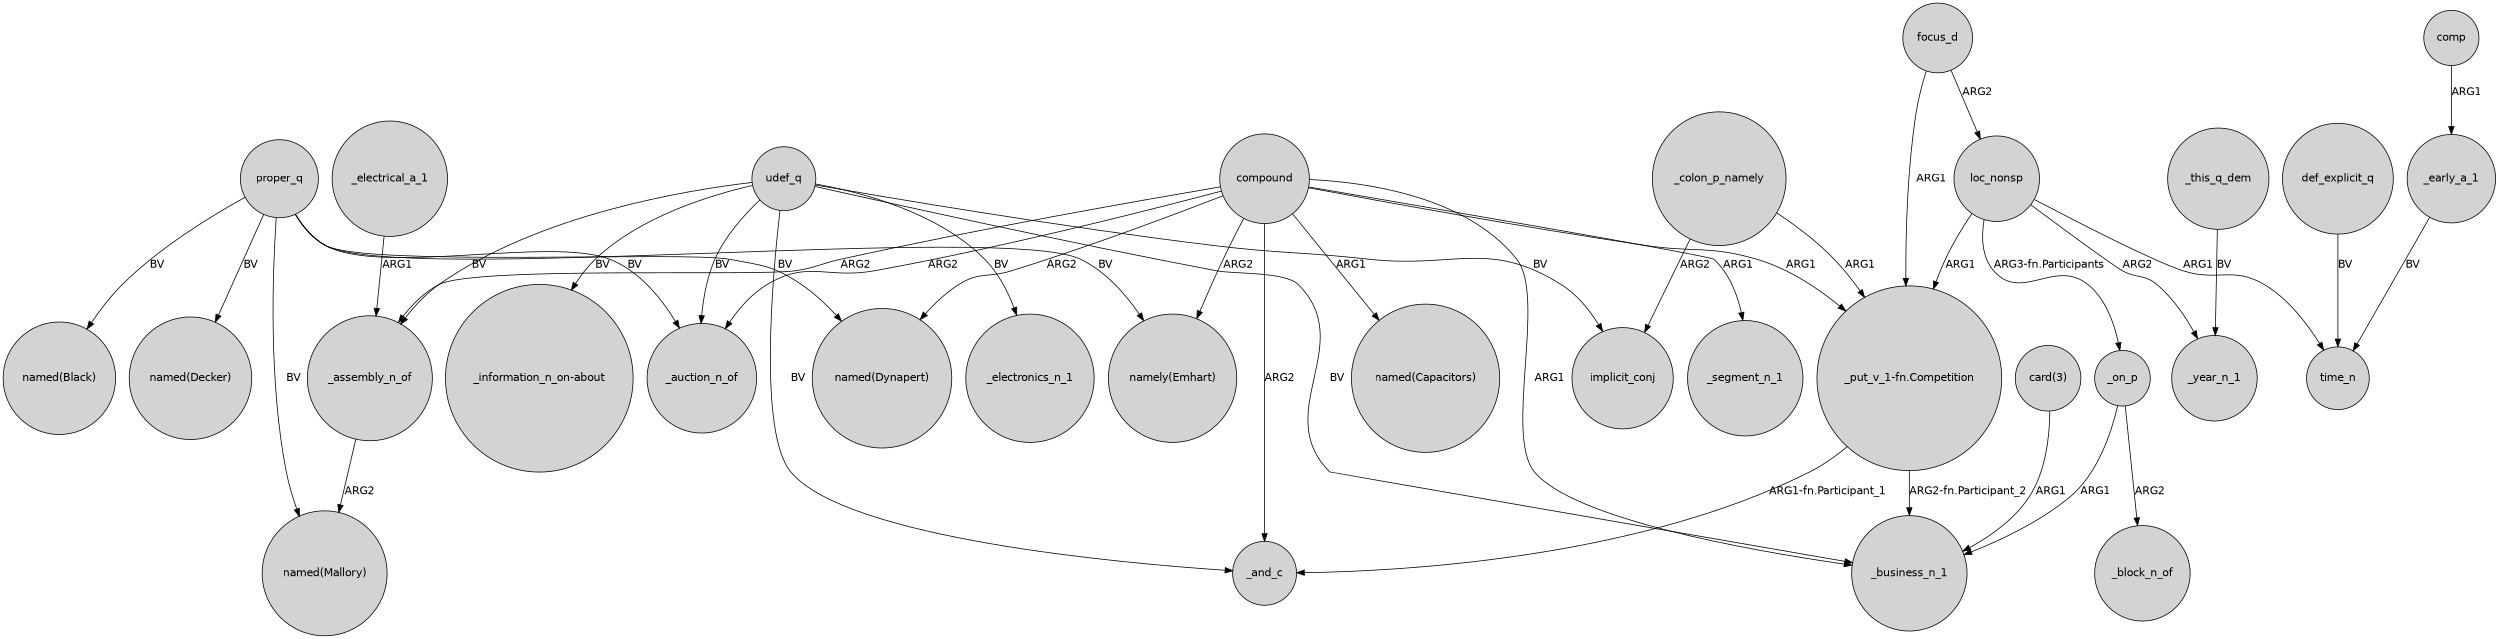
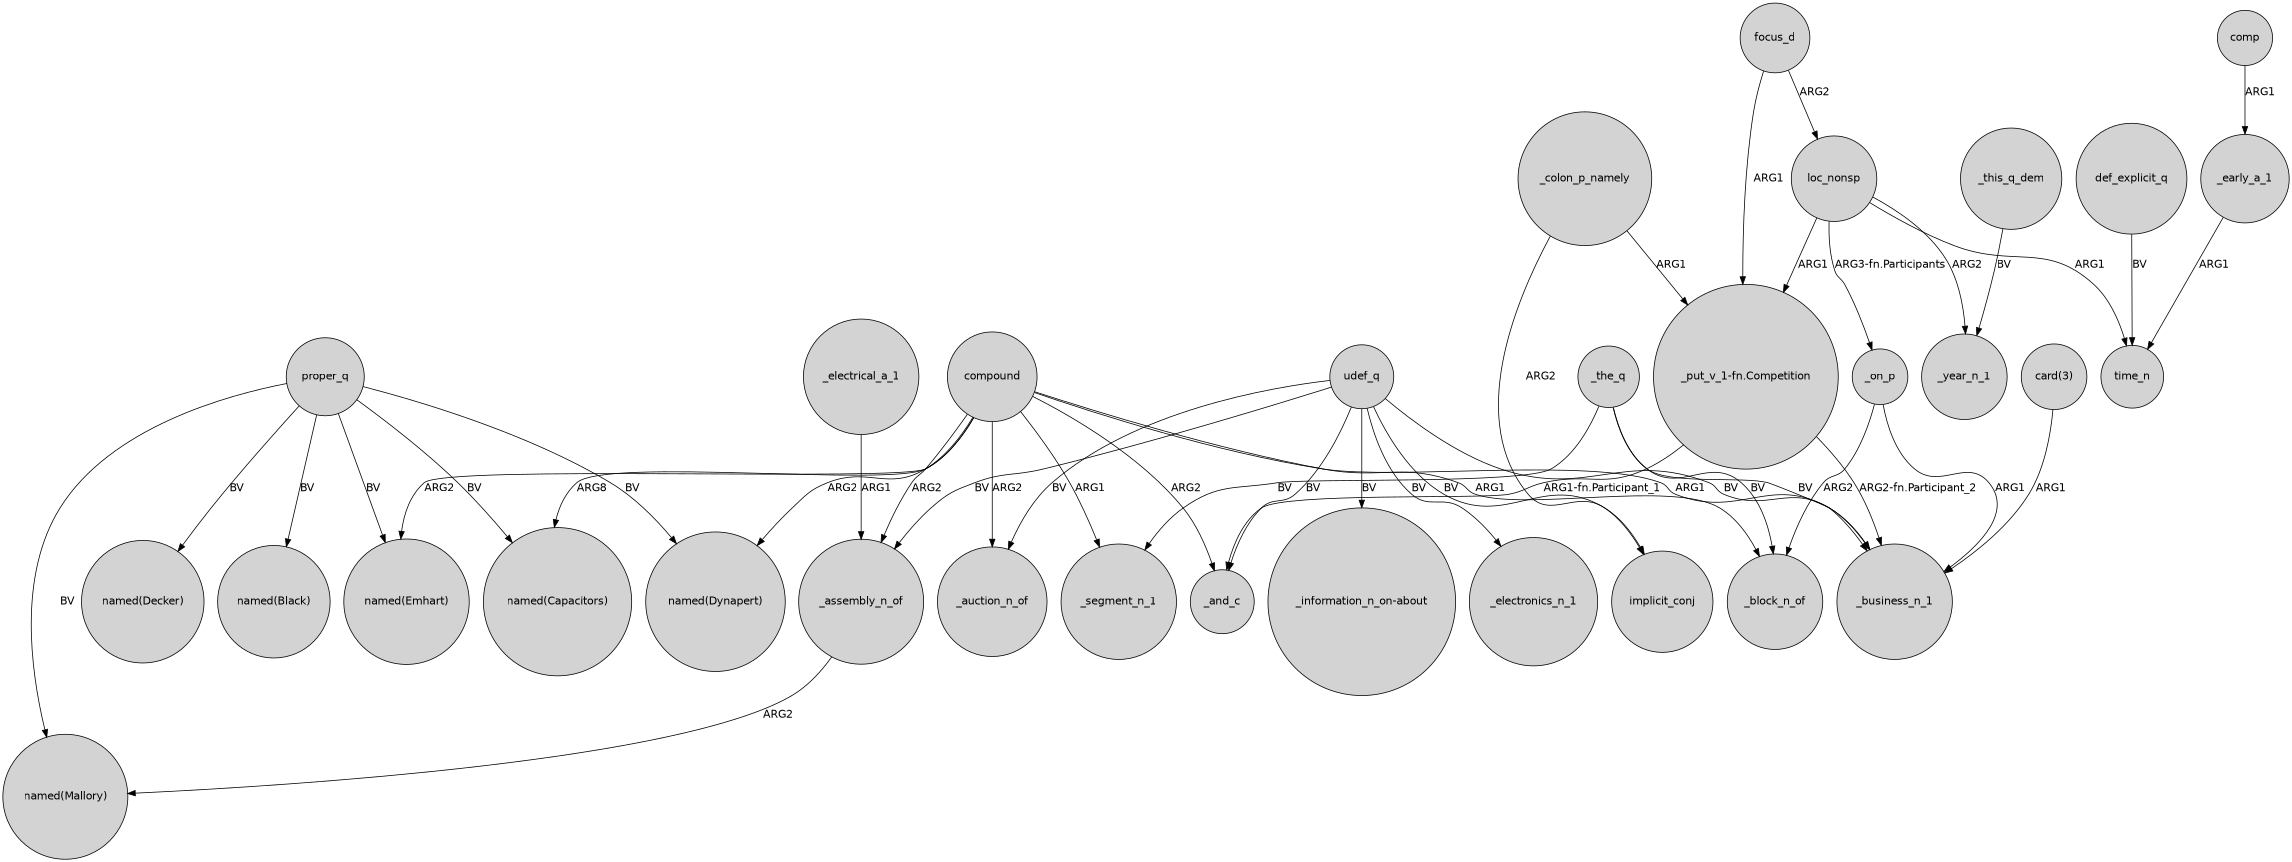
(1702, 250) -> (1403, 472)
(523, 252) -> (437, 463)
(1351, 265) -> (592, 488)
(2413, 265) -> (2214, 265)
none -> (1609, 377)
(1173, 378) -> (407, 602)
